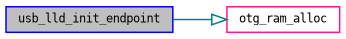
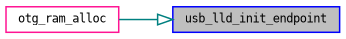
(192, 20) -> (138, 20)
